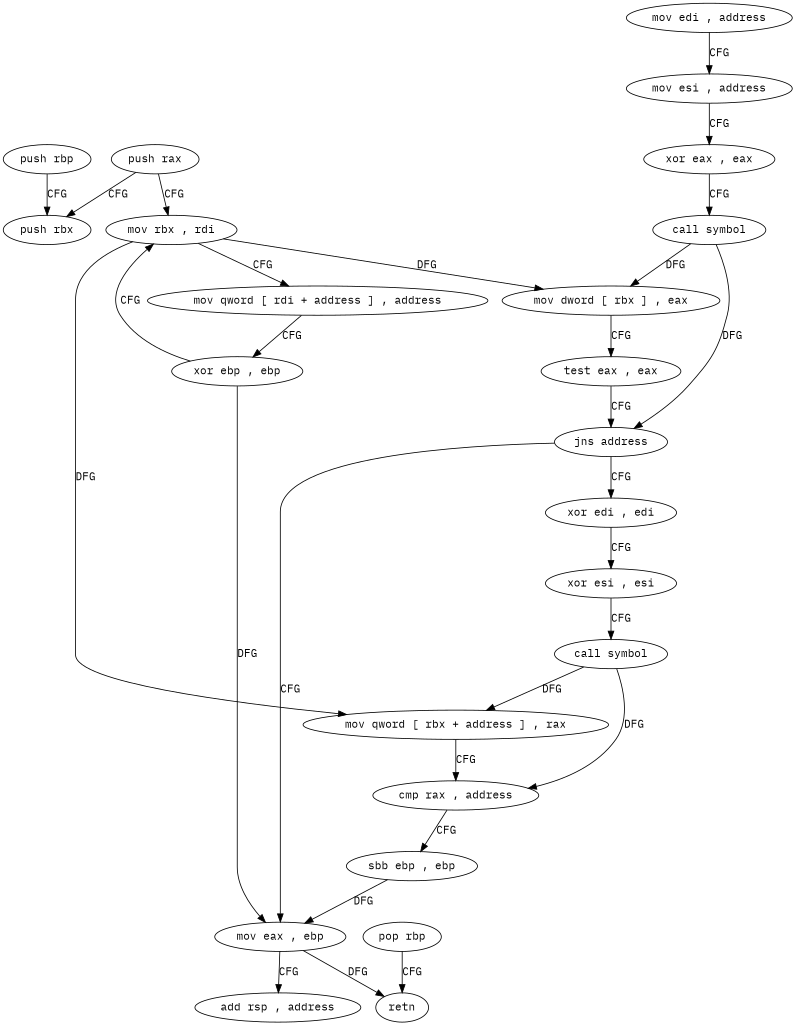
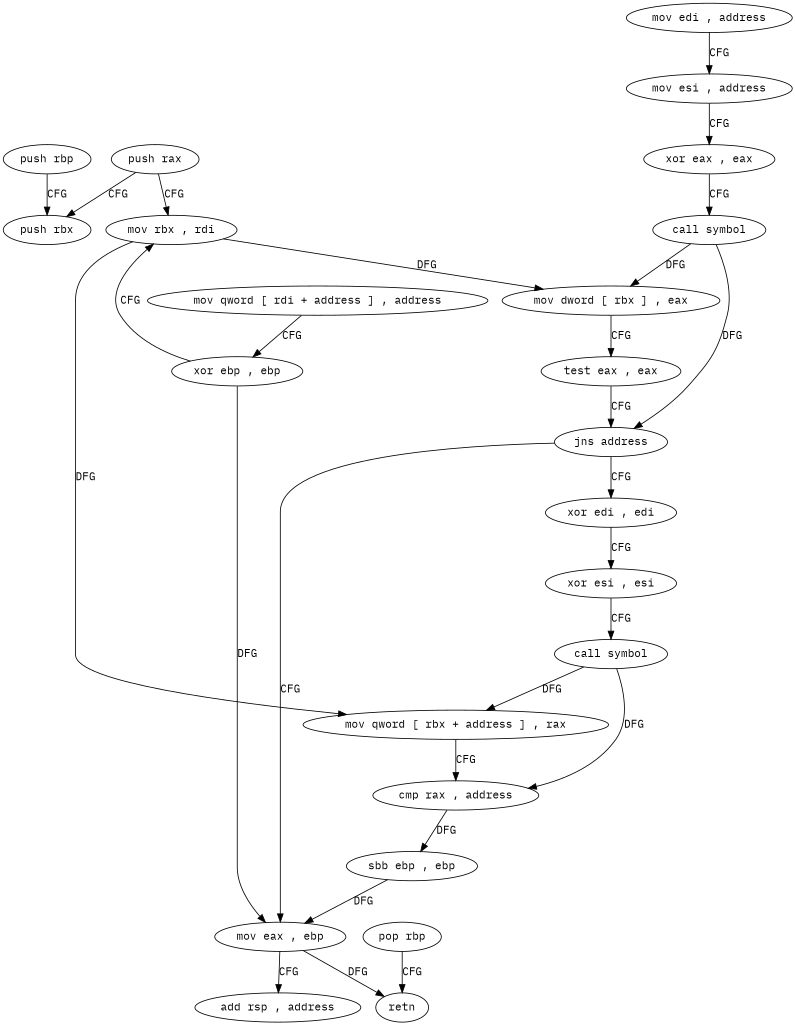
(240, 263) -> none
(446, 831) -> (446, 831)
